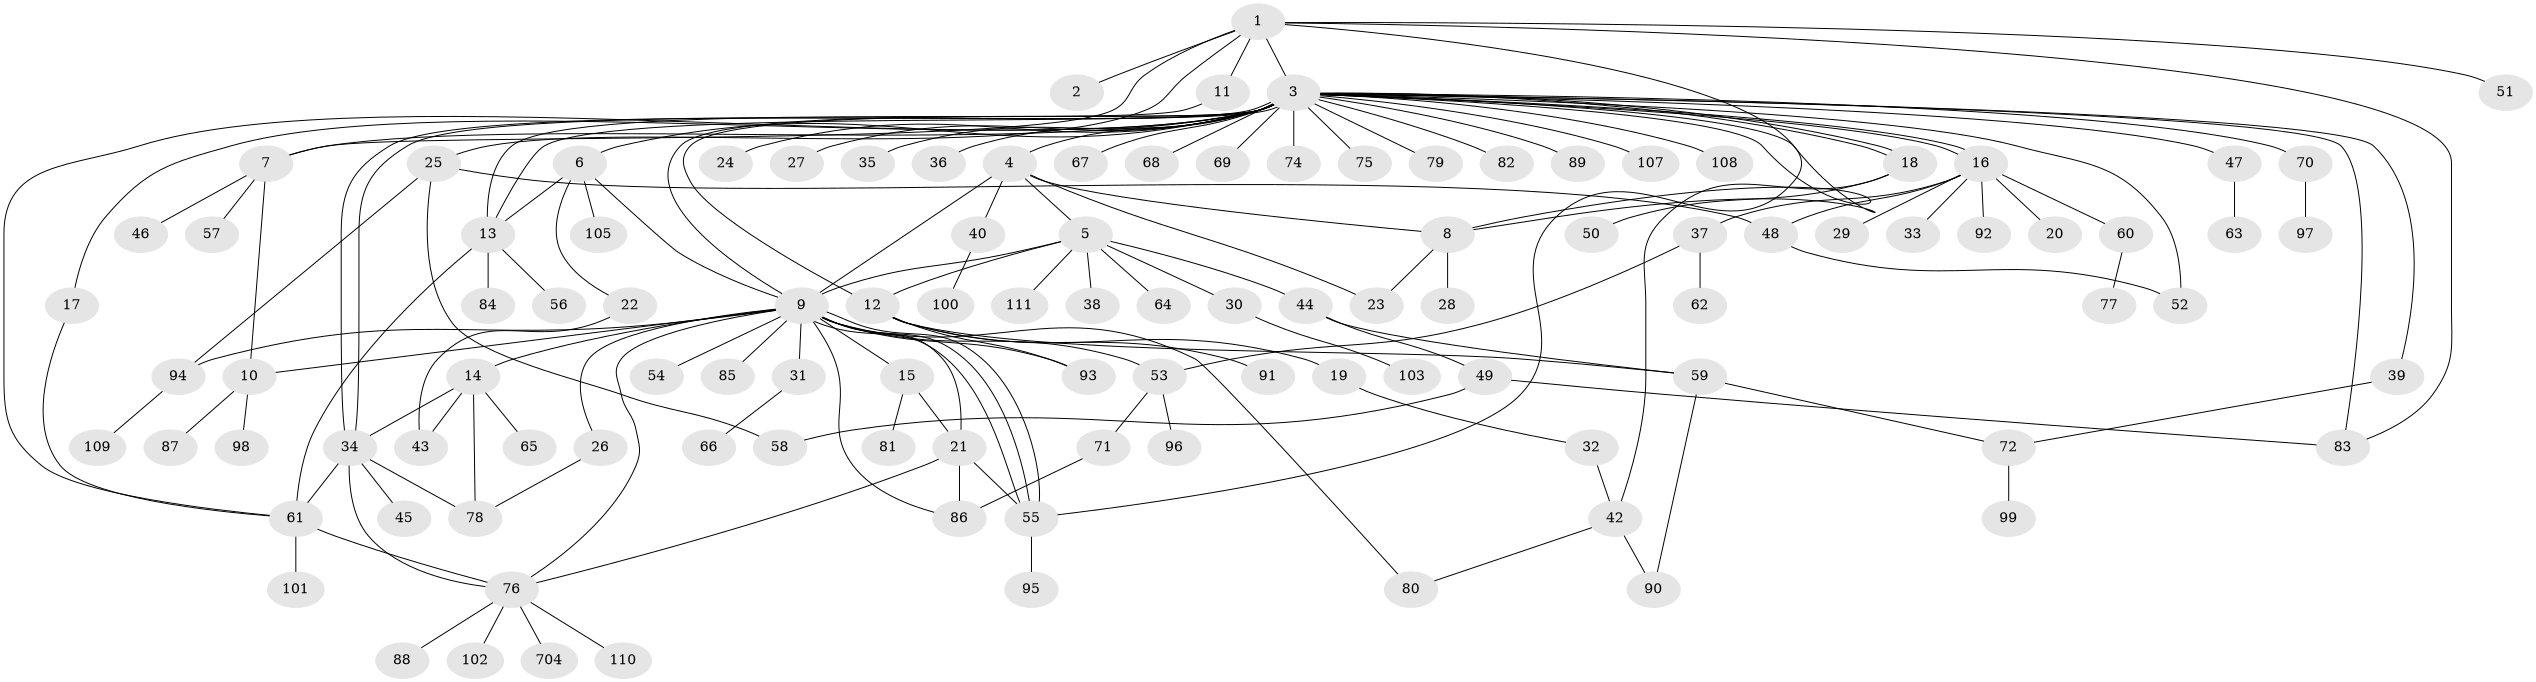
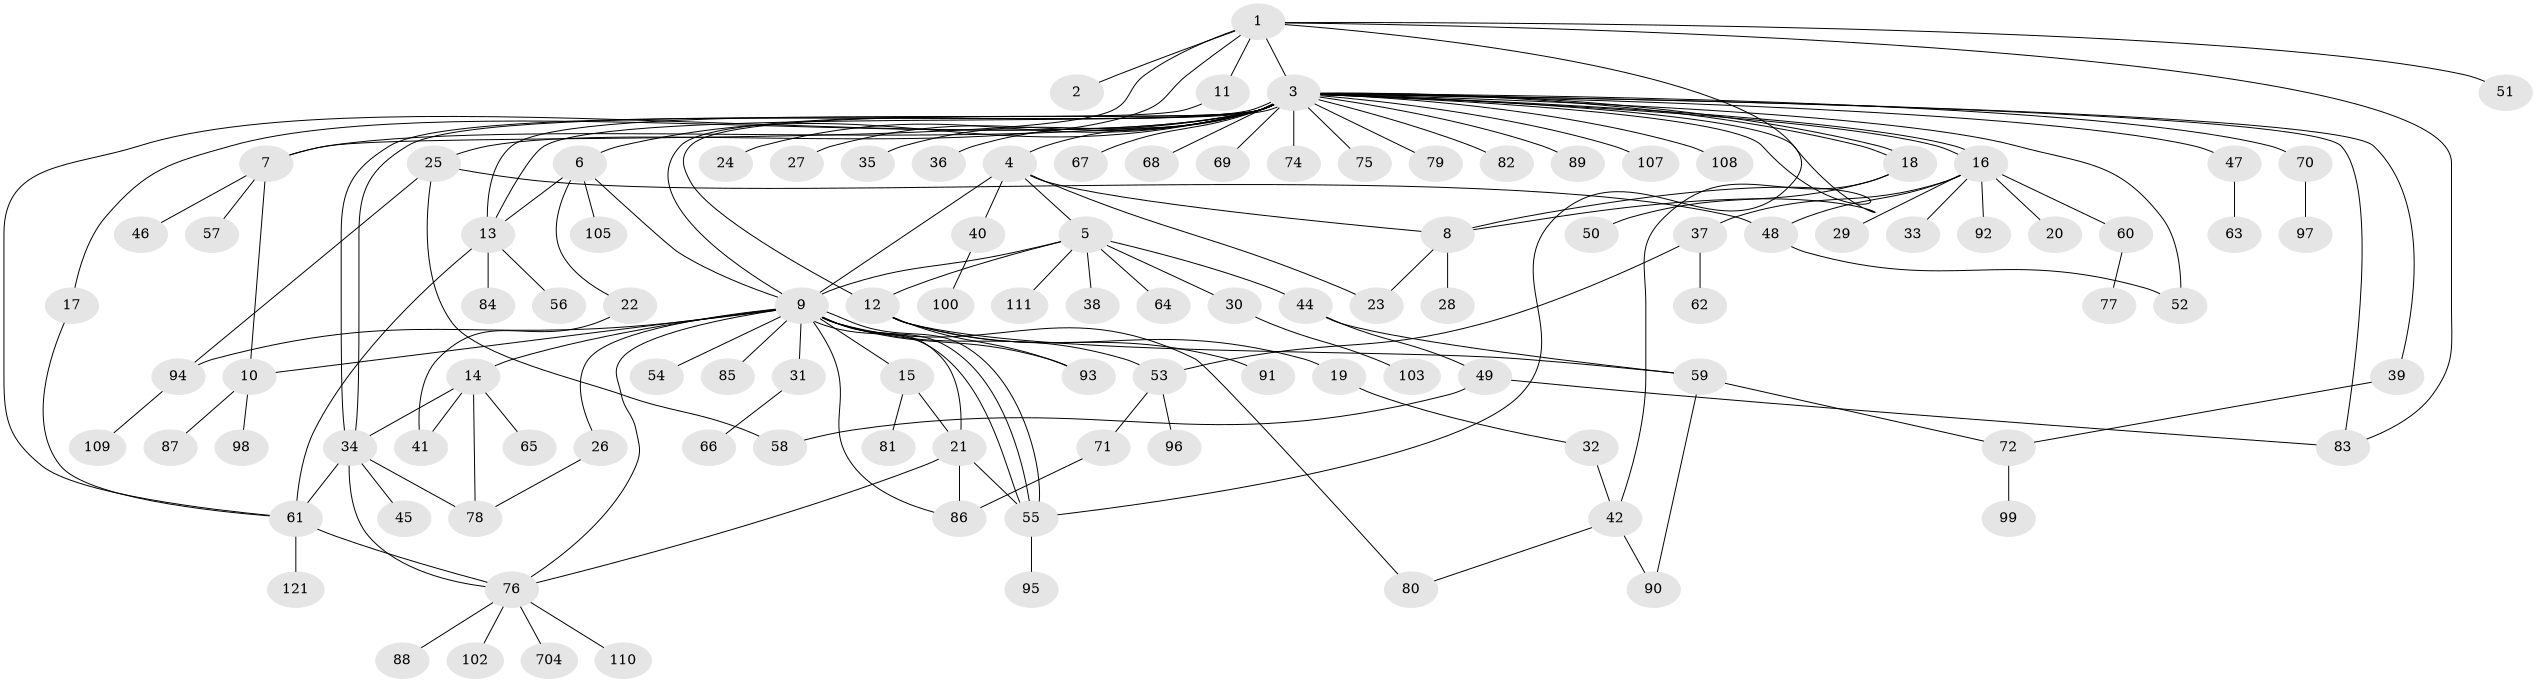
(421, 448) -> (421, 448)
(296, 590) -> (296, 590)
